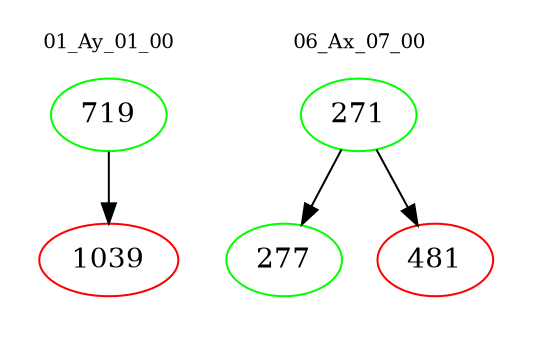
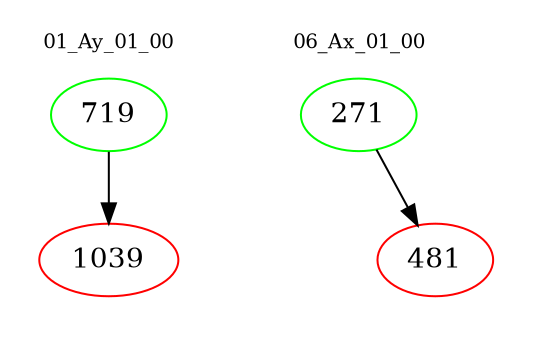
(360, 43) -> (360, 43)
(284, 260) -> none
